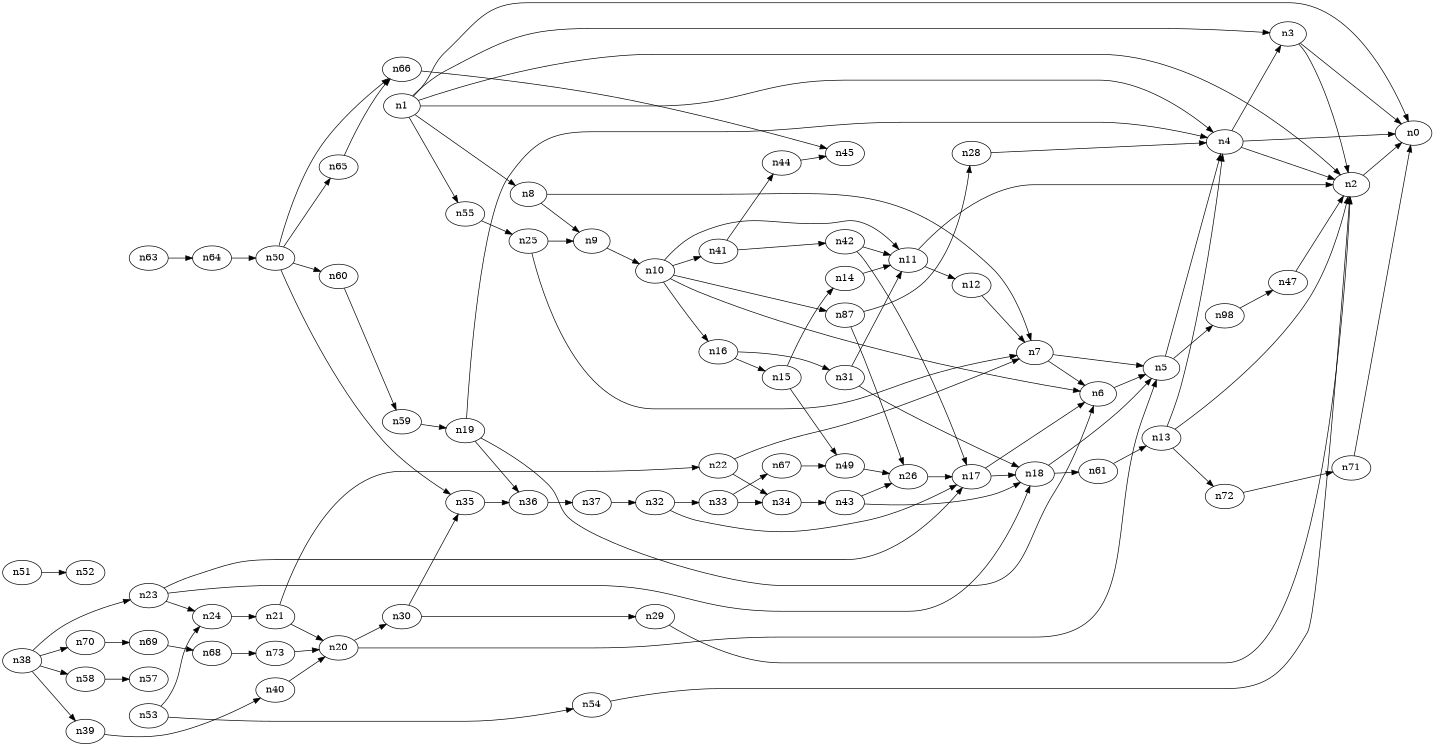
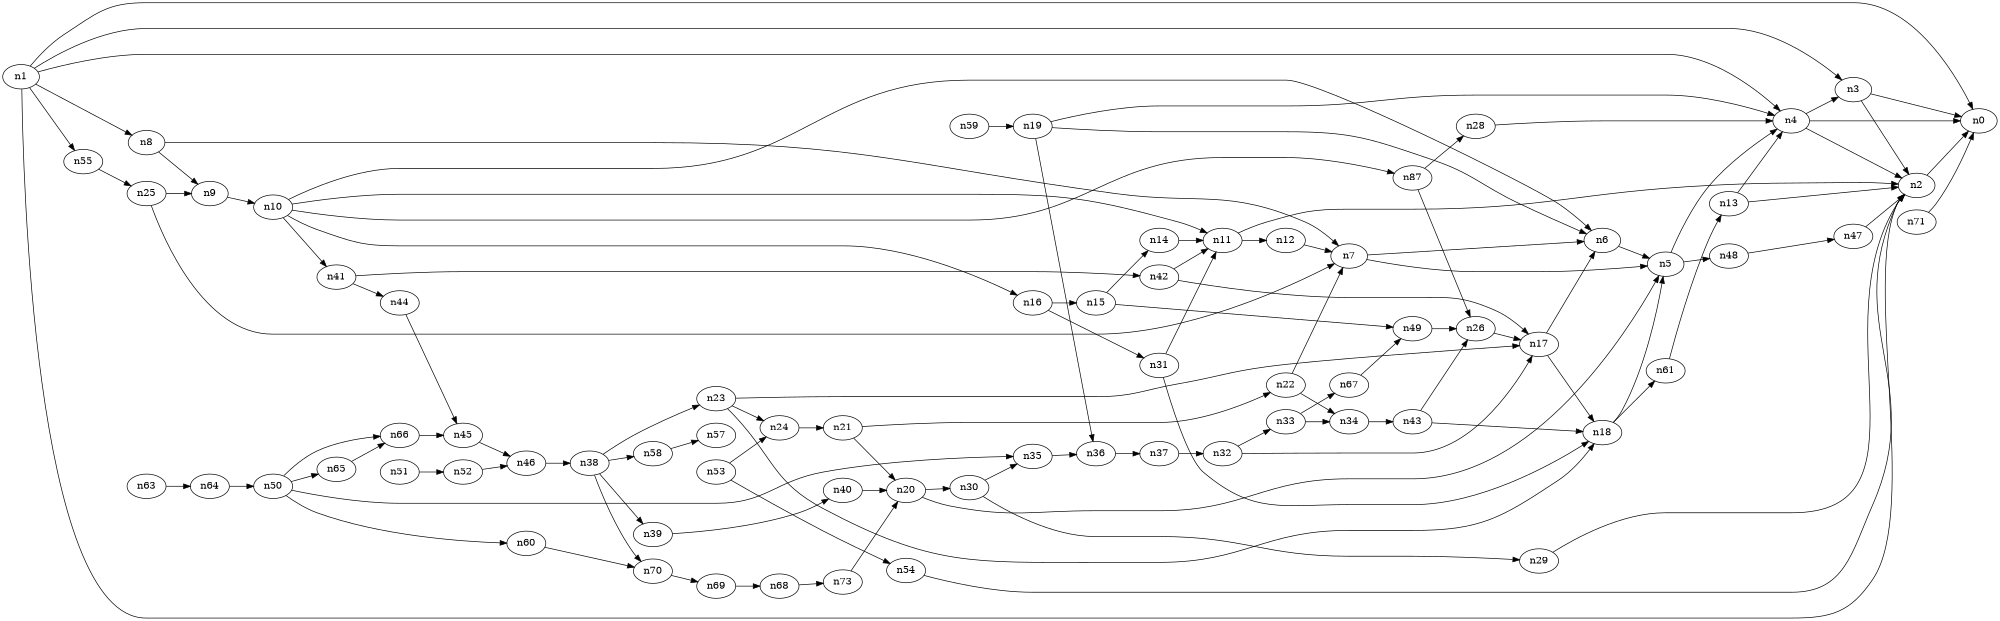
(1225, 316) -> (1729, 256)
(369, 346) -> (586, 557)
none -> (526, 463)
(1225, 496) -> none
